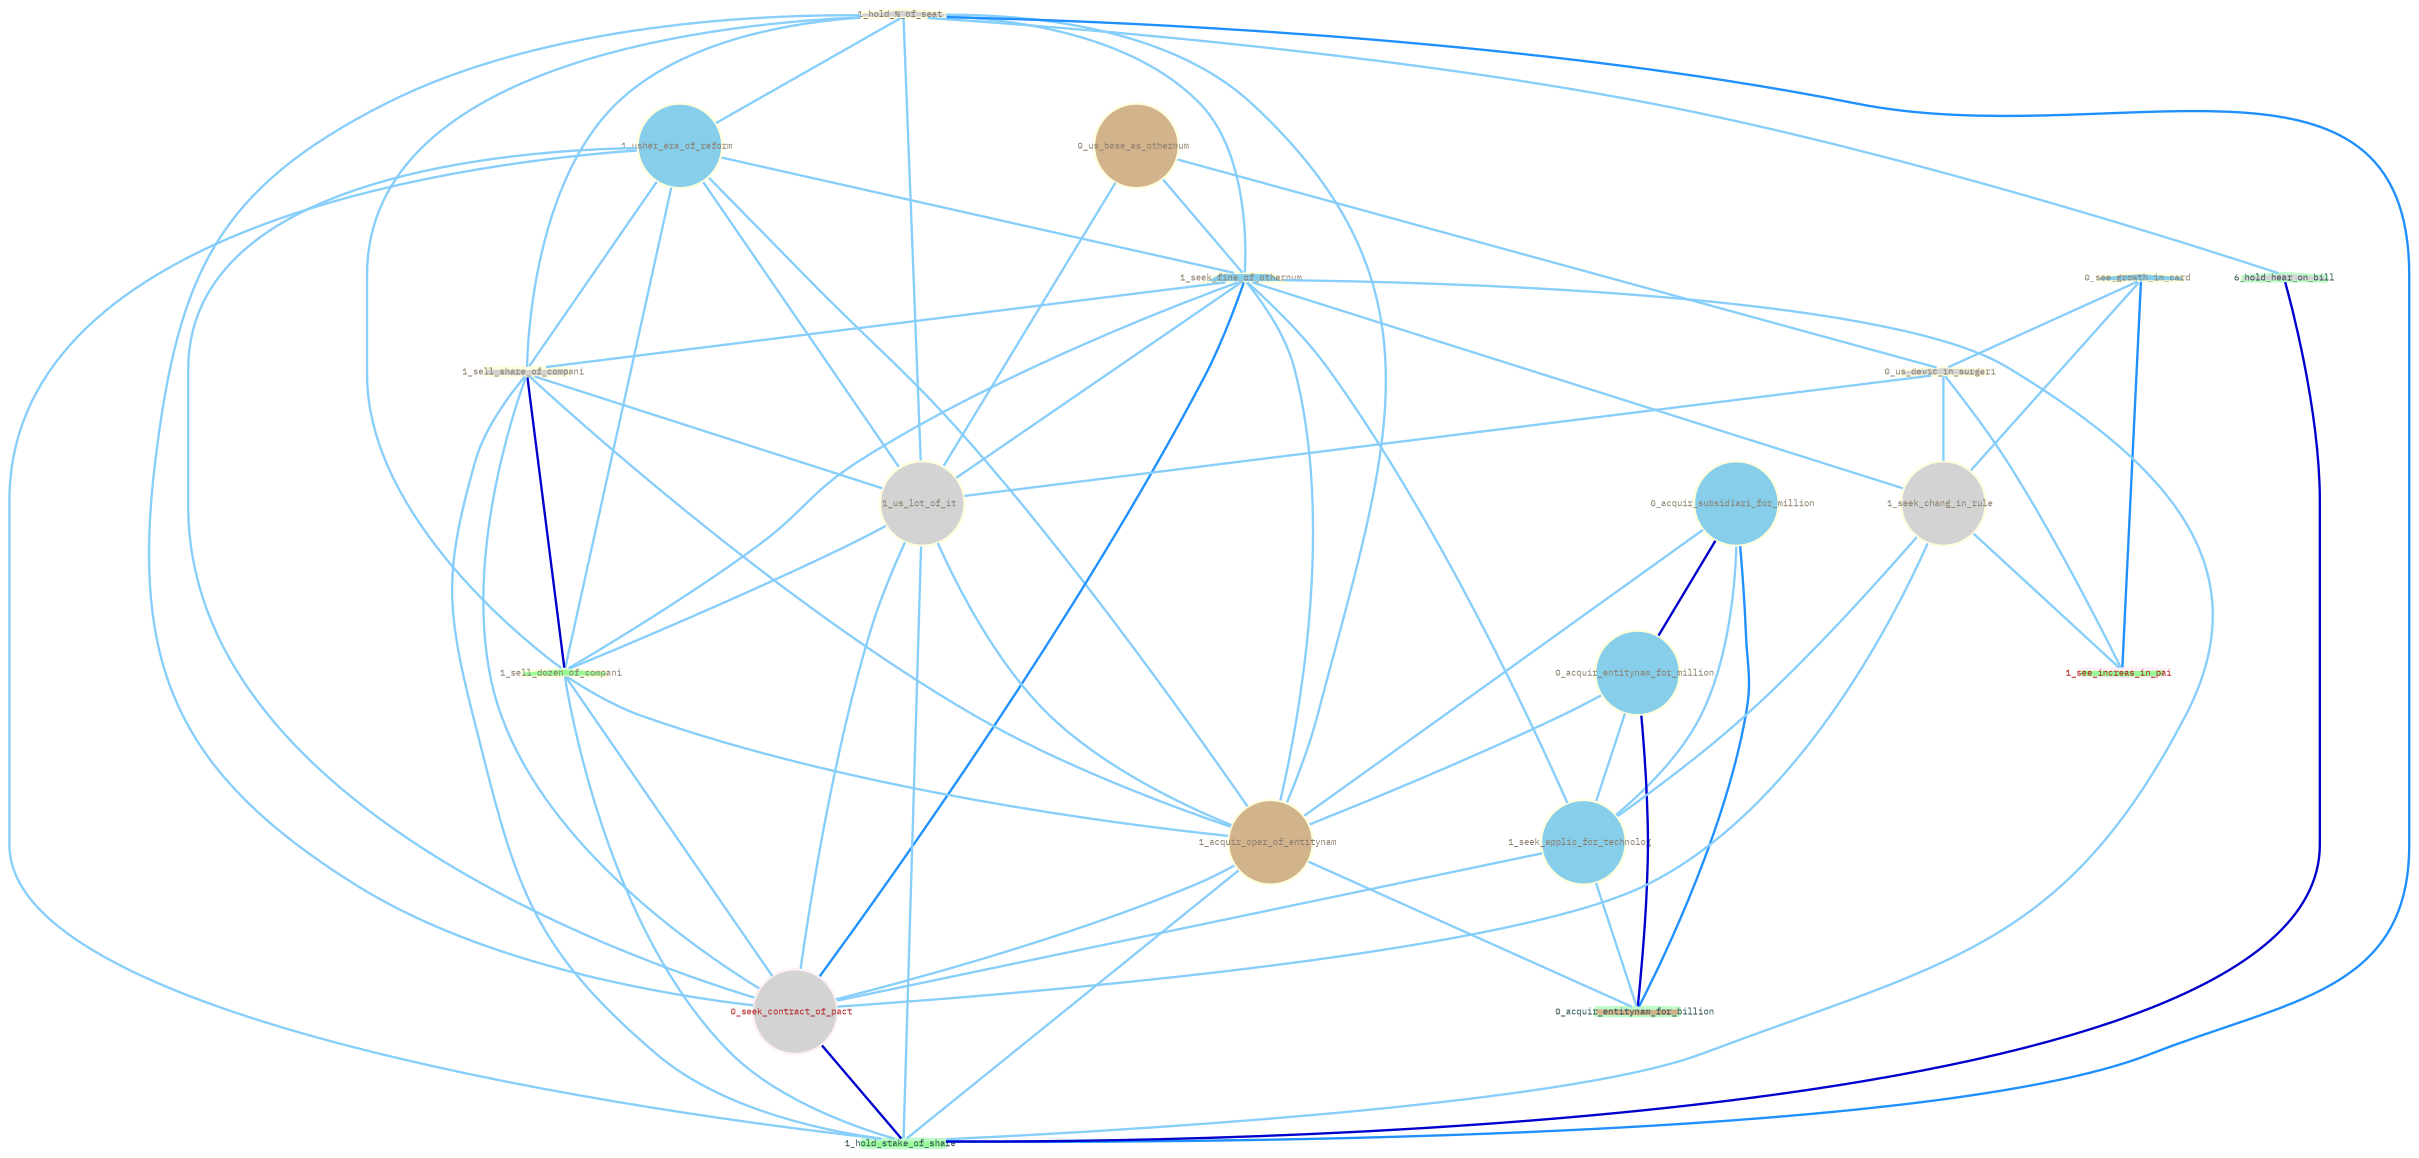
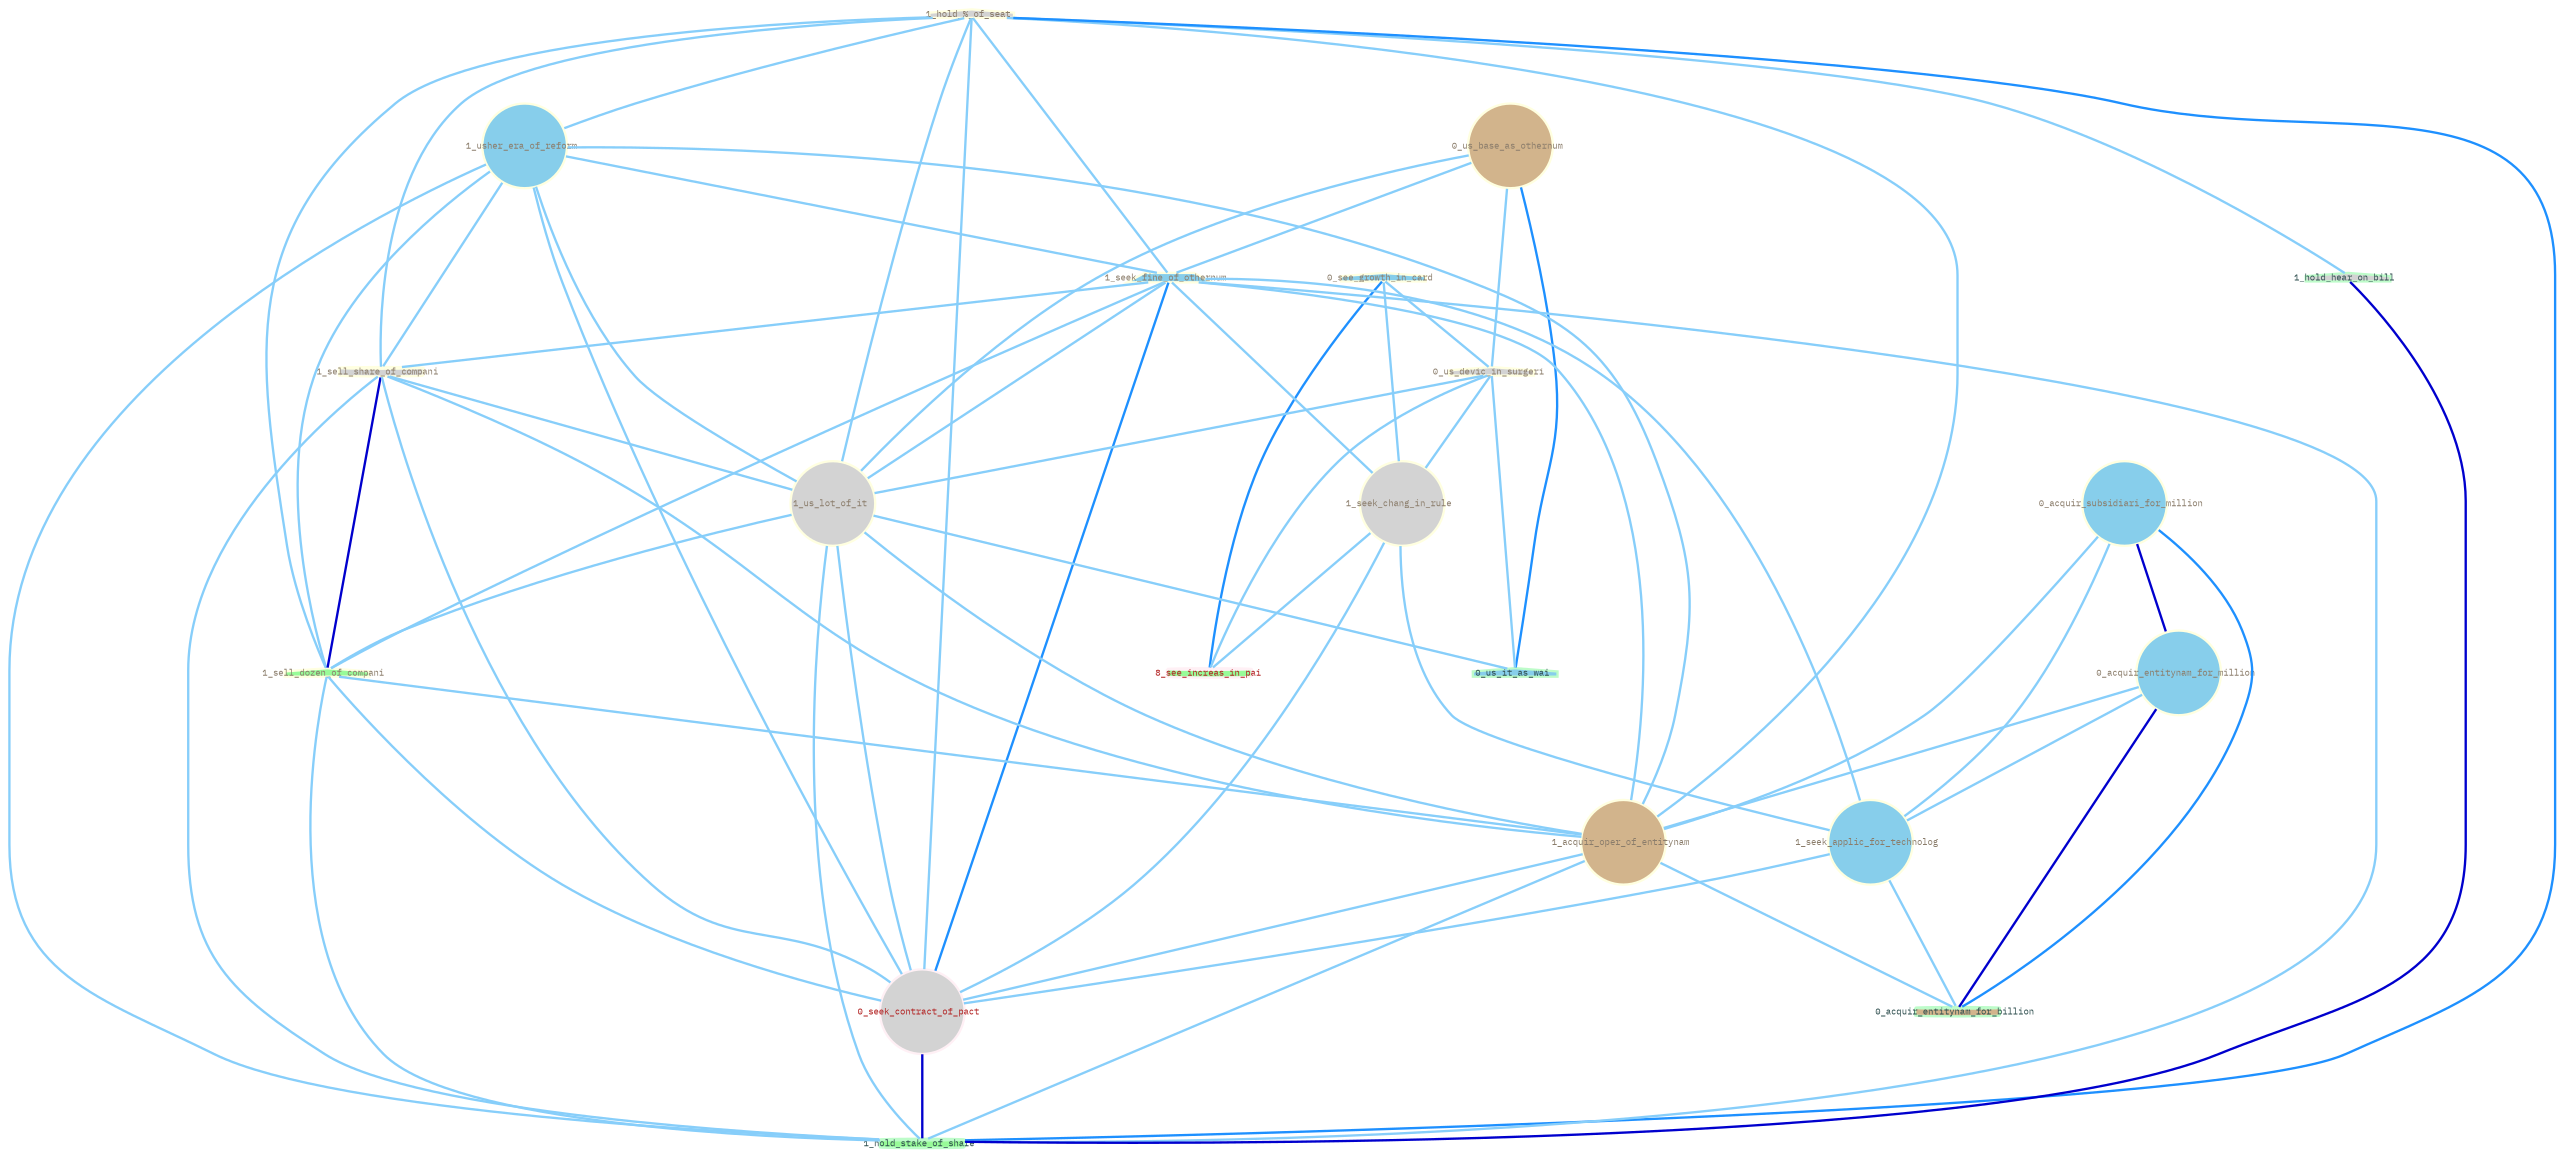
(2285, 278) -> (2348, 278)
none -> (1515, 673)
(2122, 673) -> (1209, 673)
